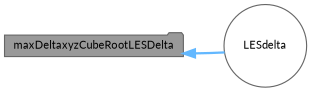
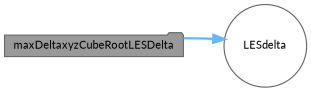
(210, 53) -> (198, 38)
